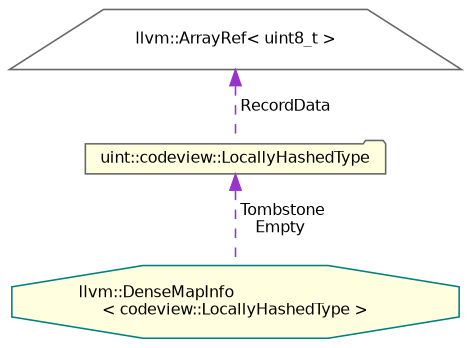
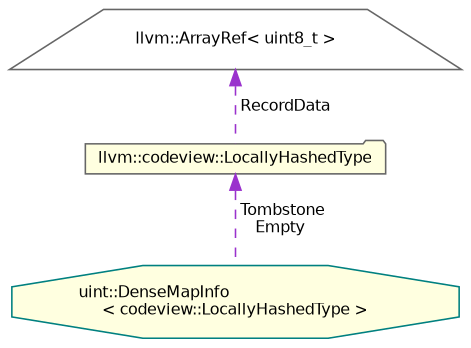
(236, 159) -> (236, 159)
(236, 302) -> (236, 302)
